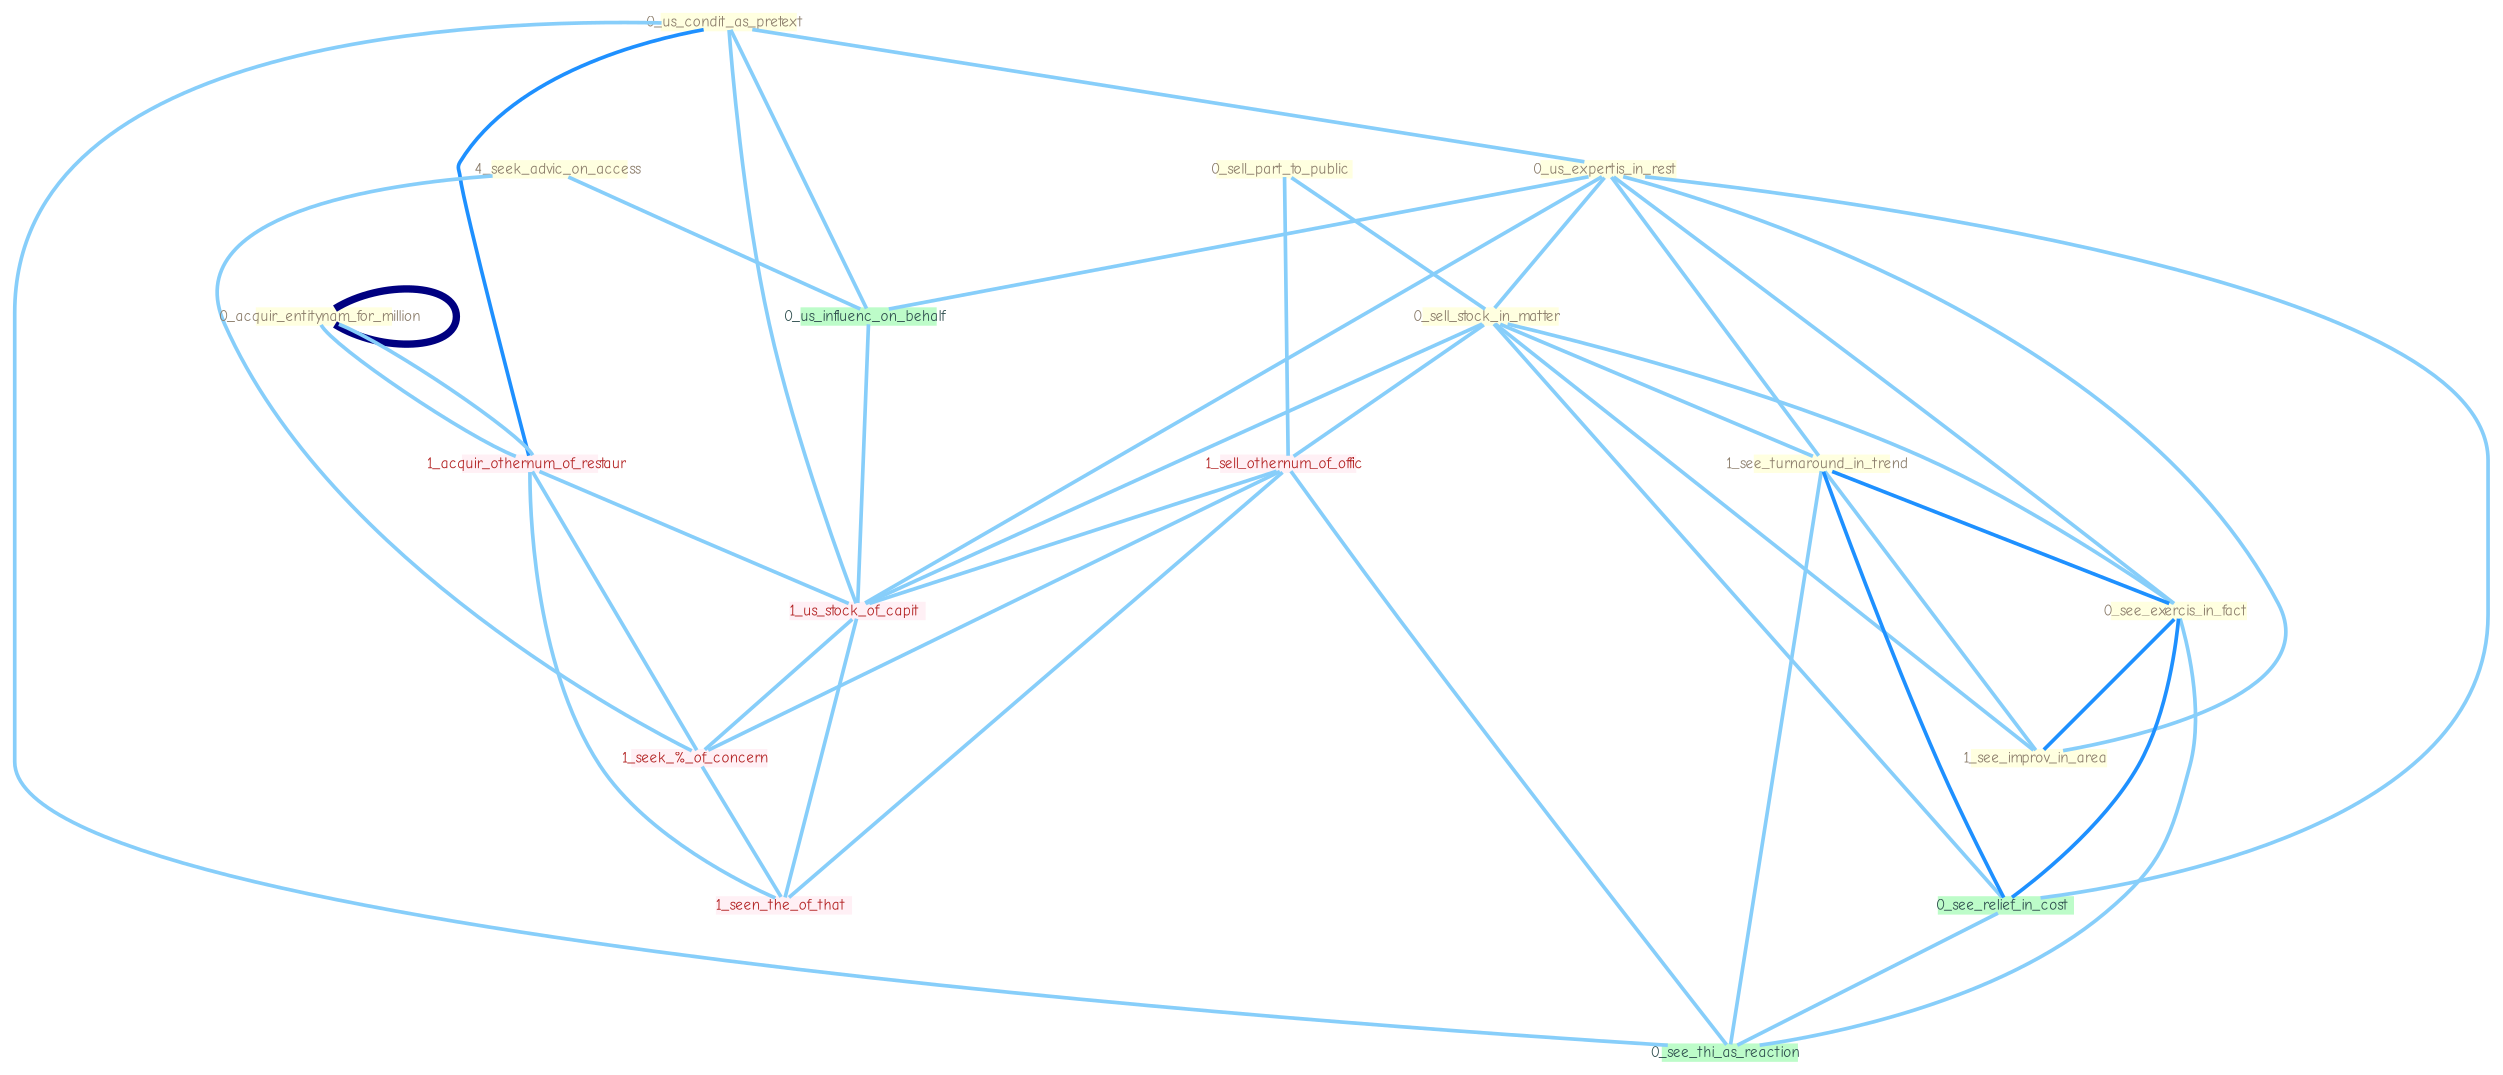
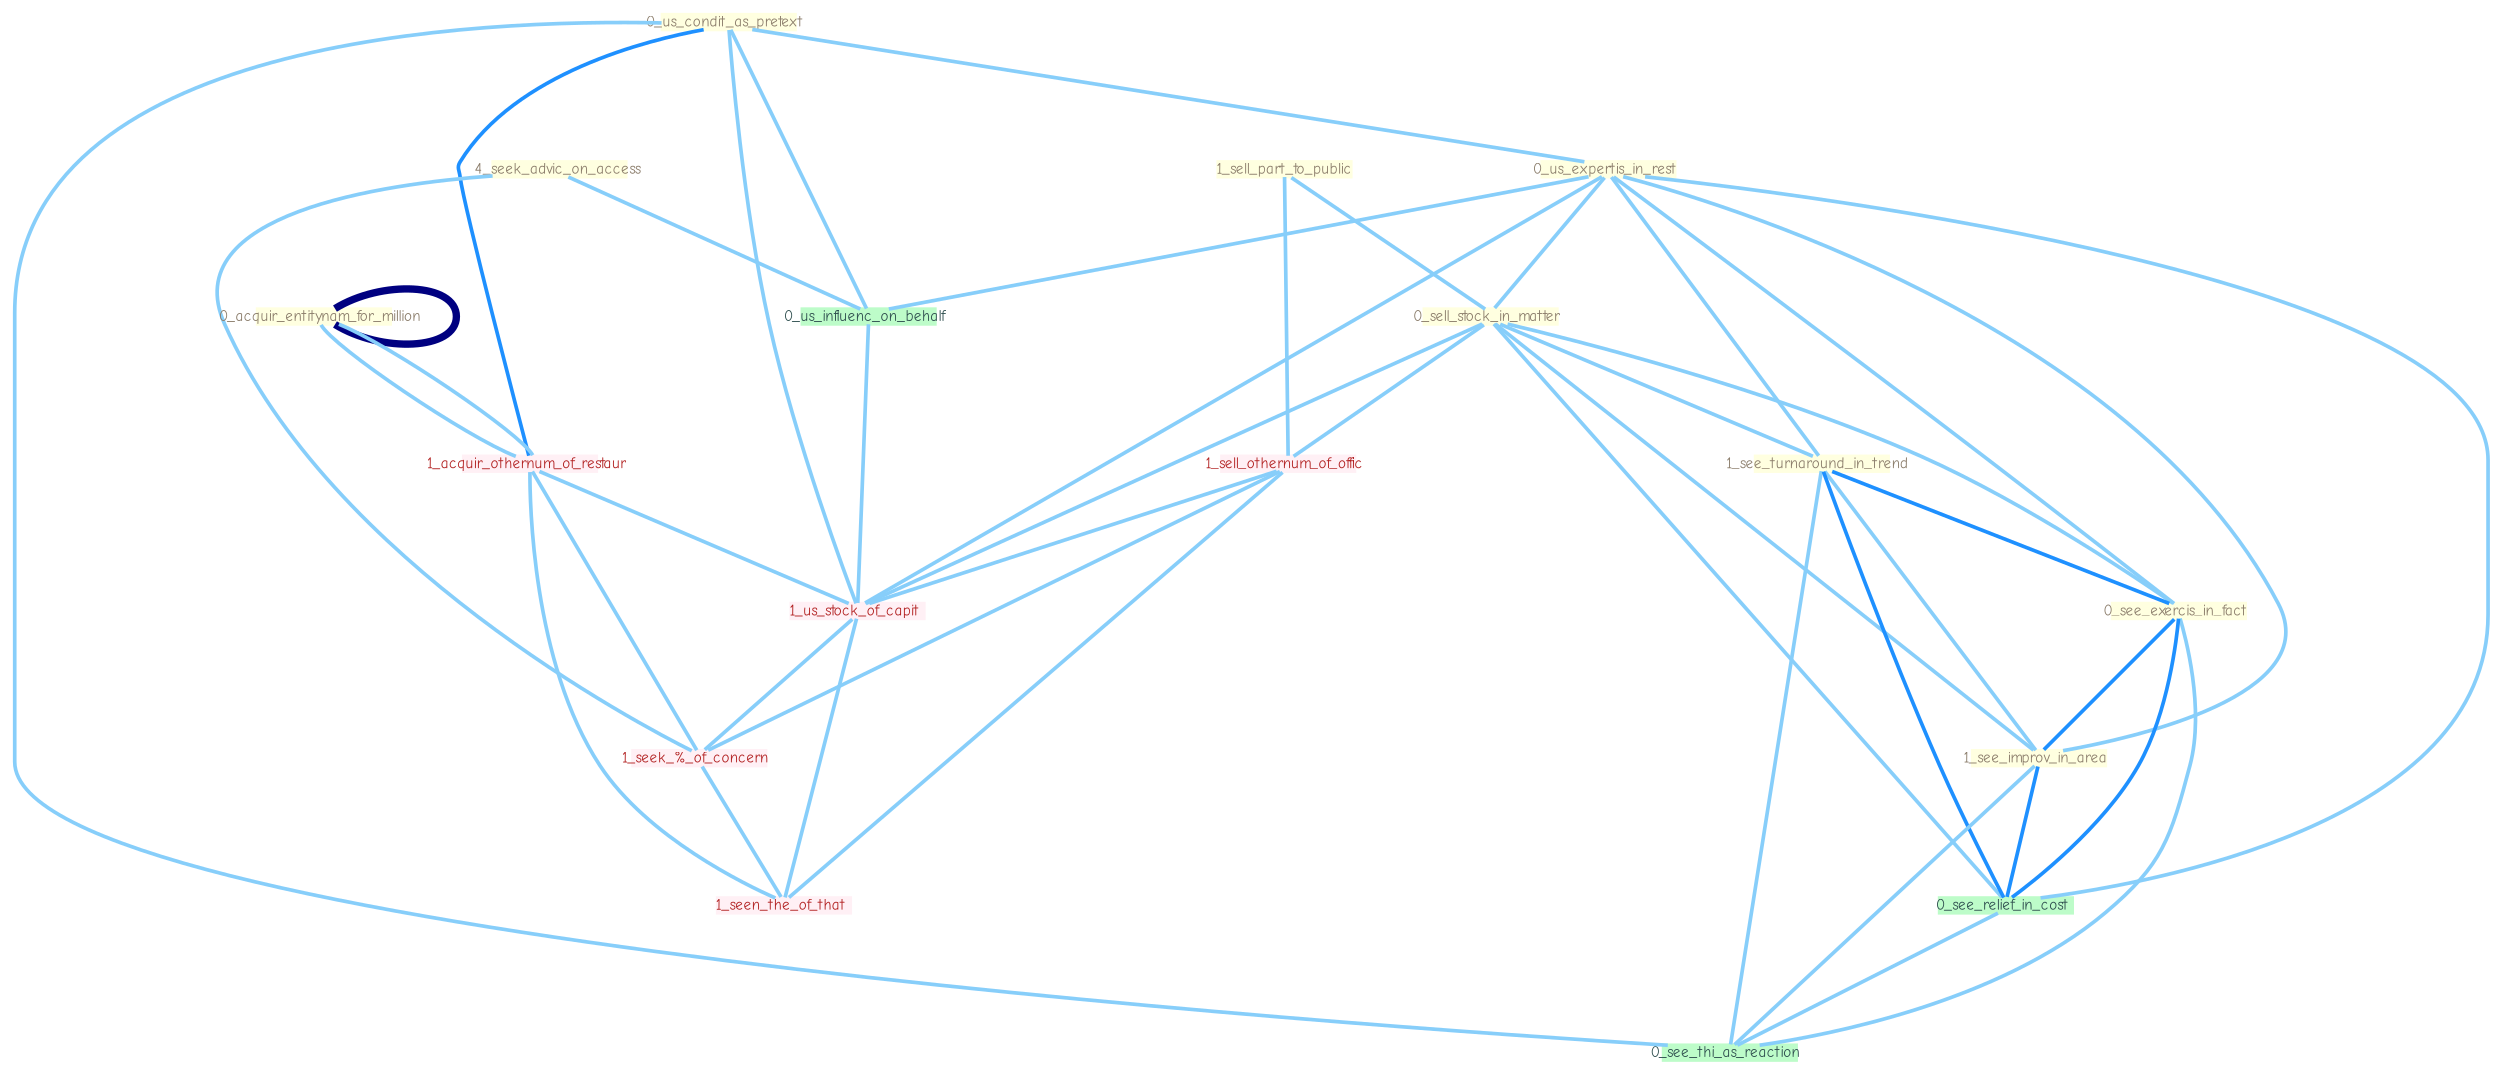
(1285, 169) -> (1285, 169)
(1506, 760) -> (1885, 905)
none -> (2022, 832)
